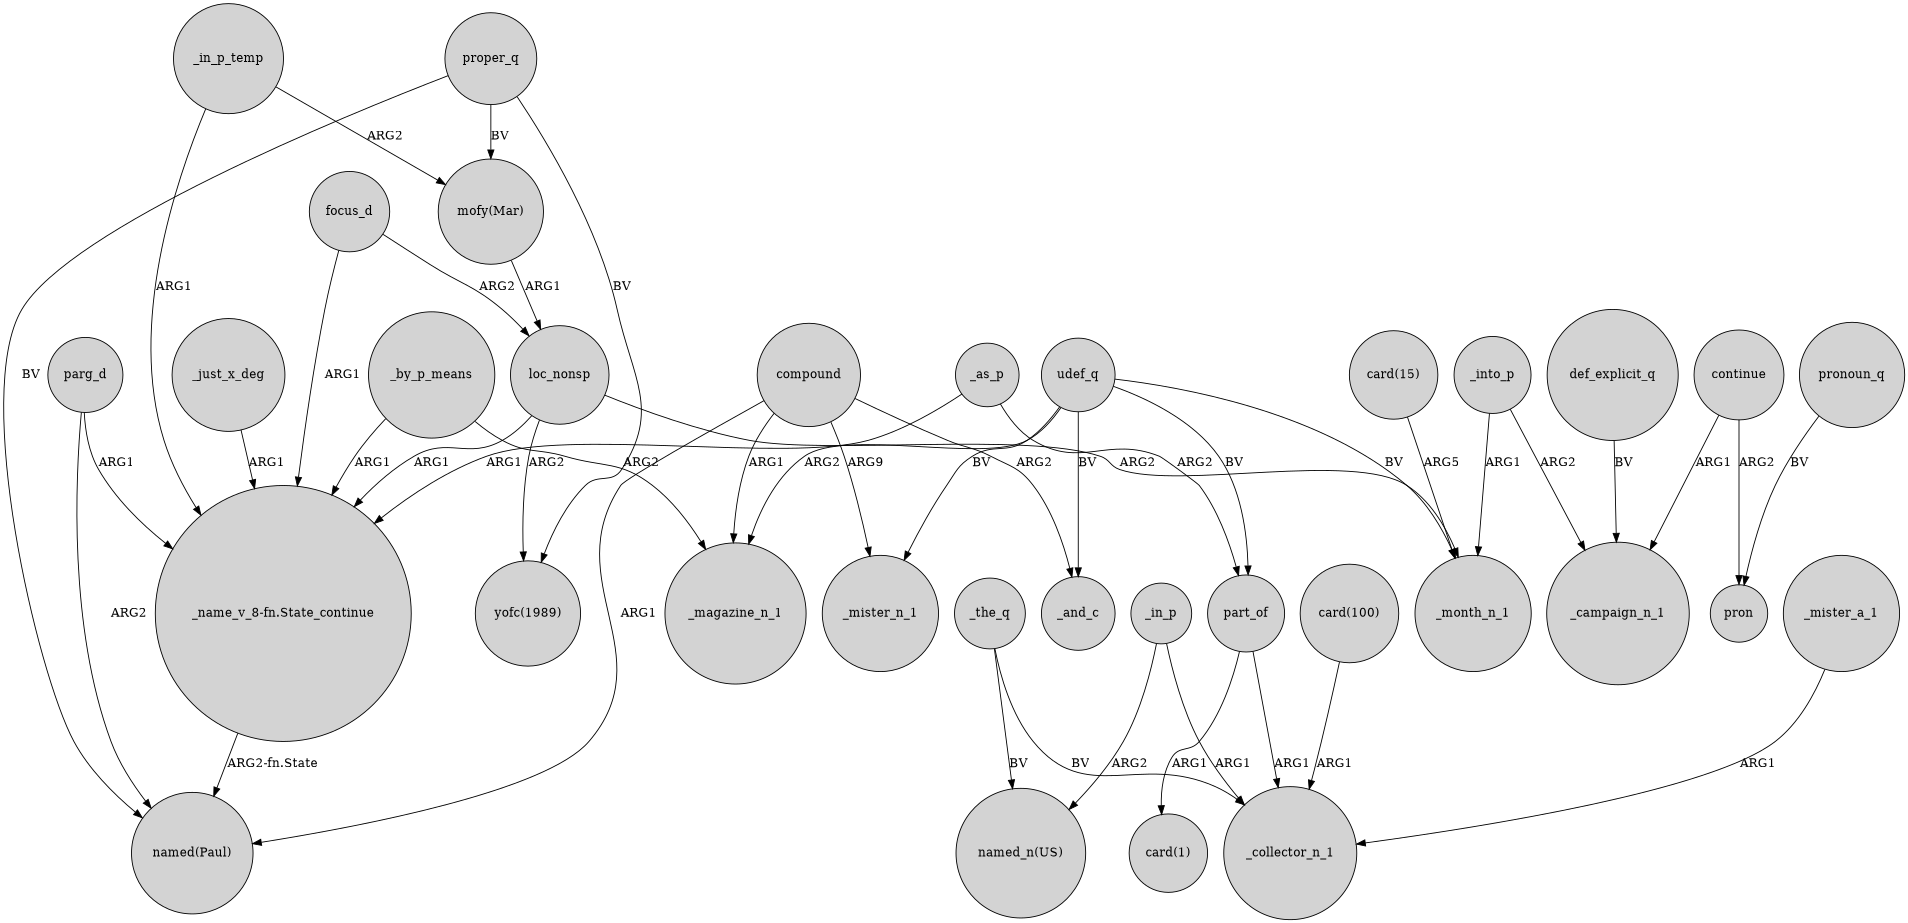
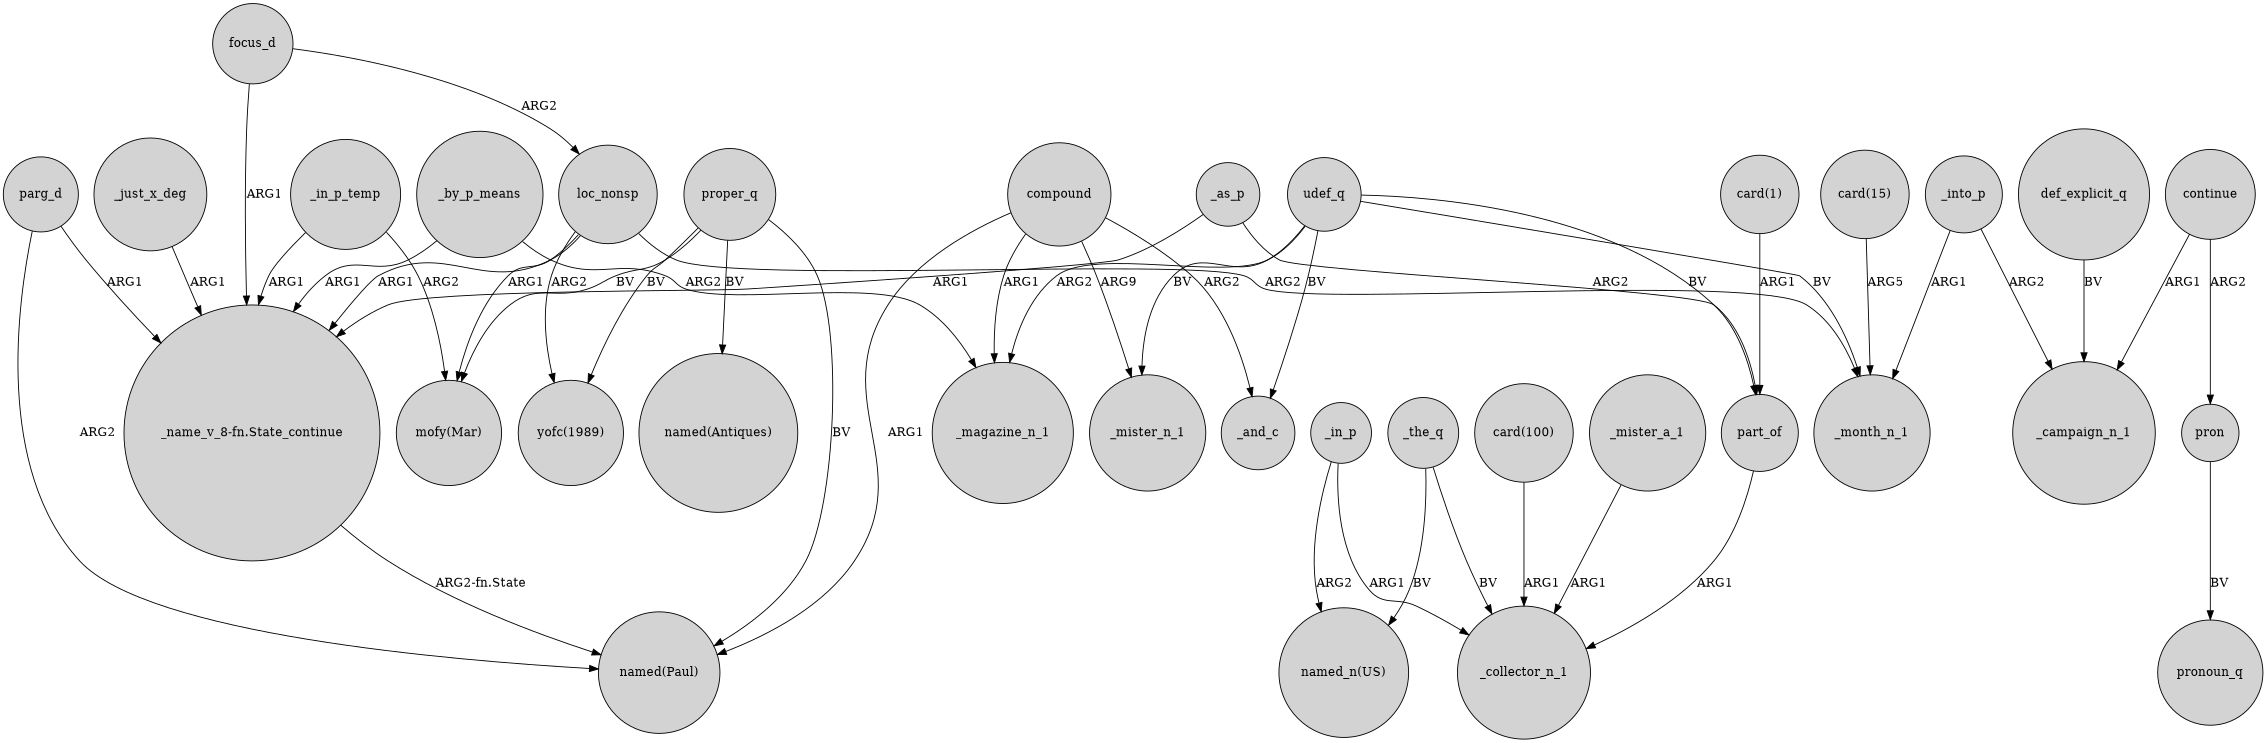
(524, 291) -> (500, 285)
none -> (718, 433)
(1772, 492) -> (2210, 536)
(1204, 735) -> (1760, 309)
